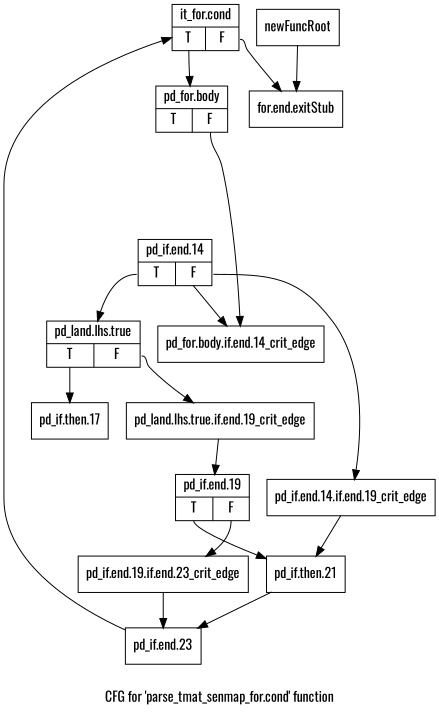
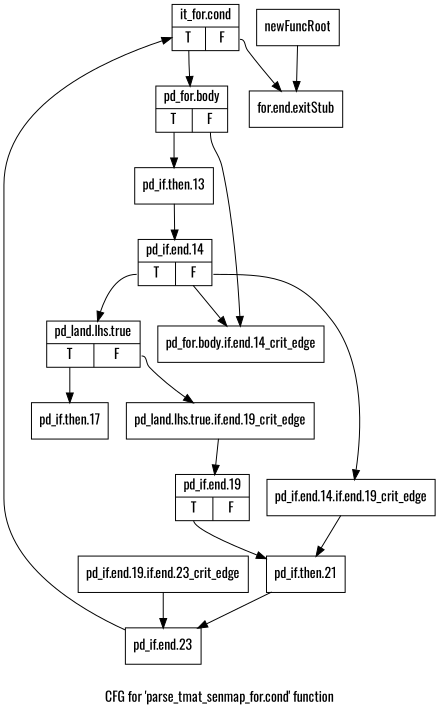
none -> (174, 186)
(227, 535) -> none
